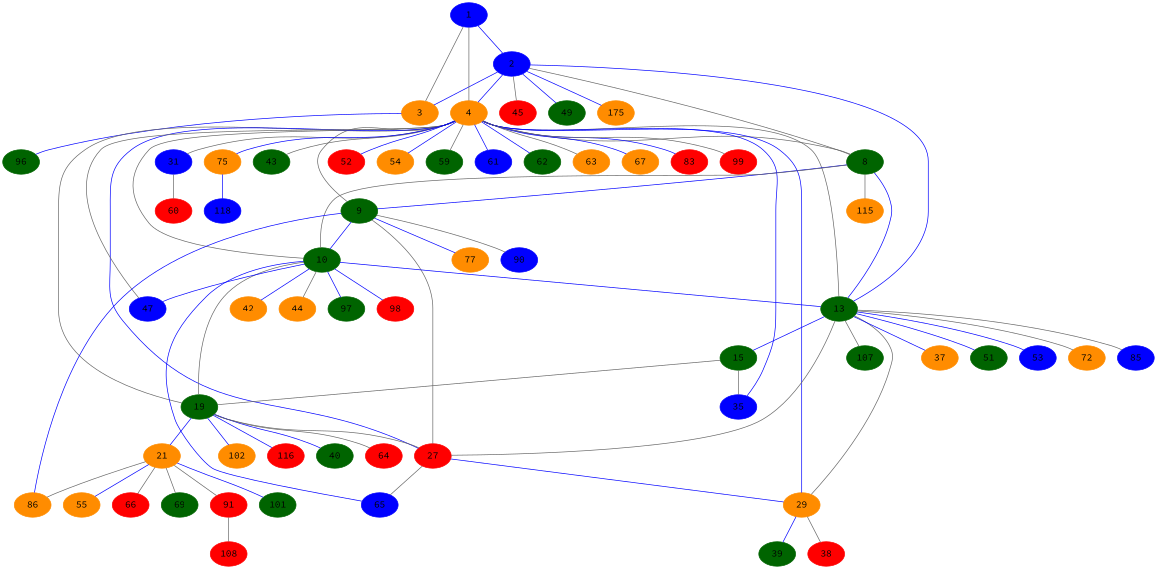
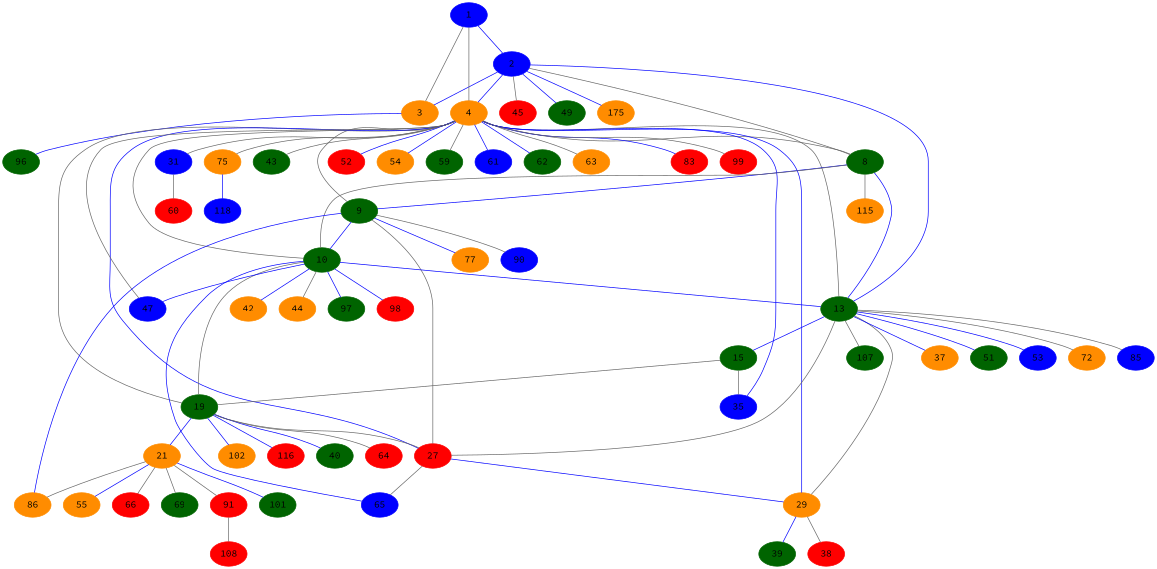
(346, 137) -> (346, 137)
(640, 162) -> none
